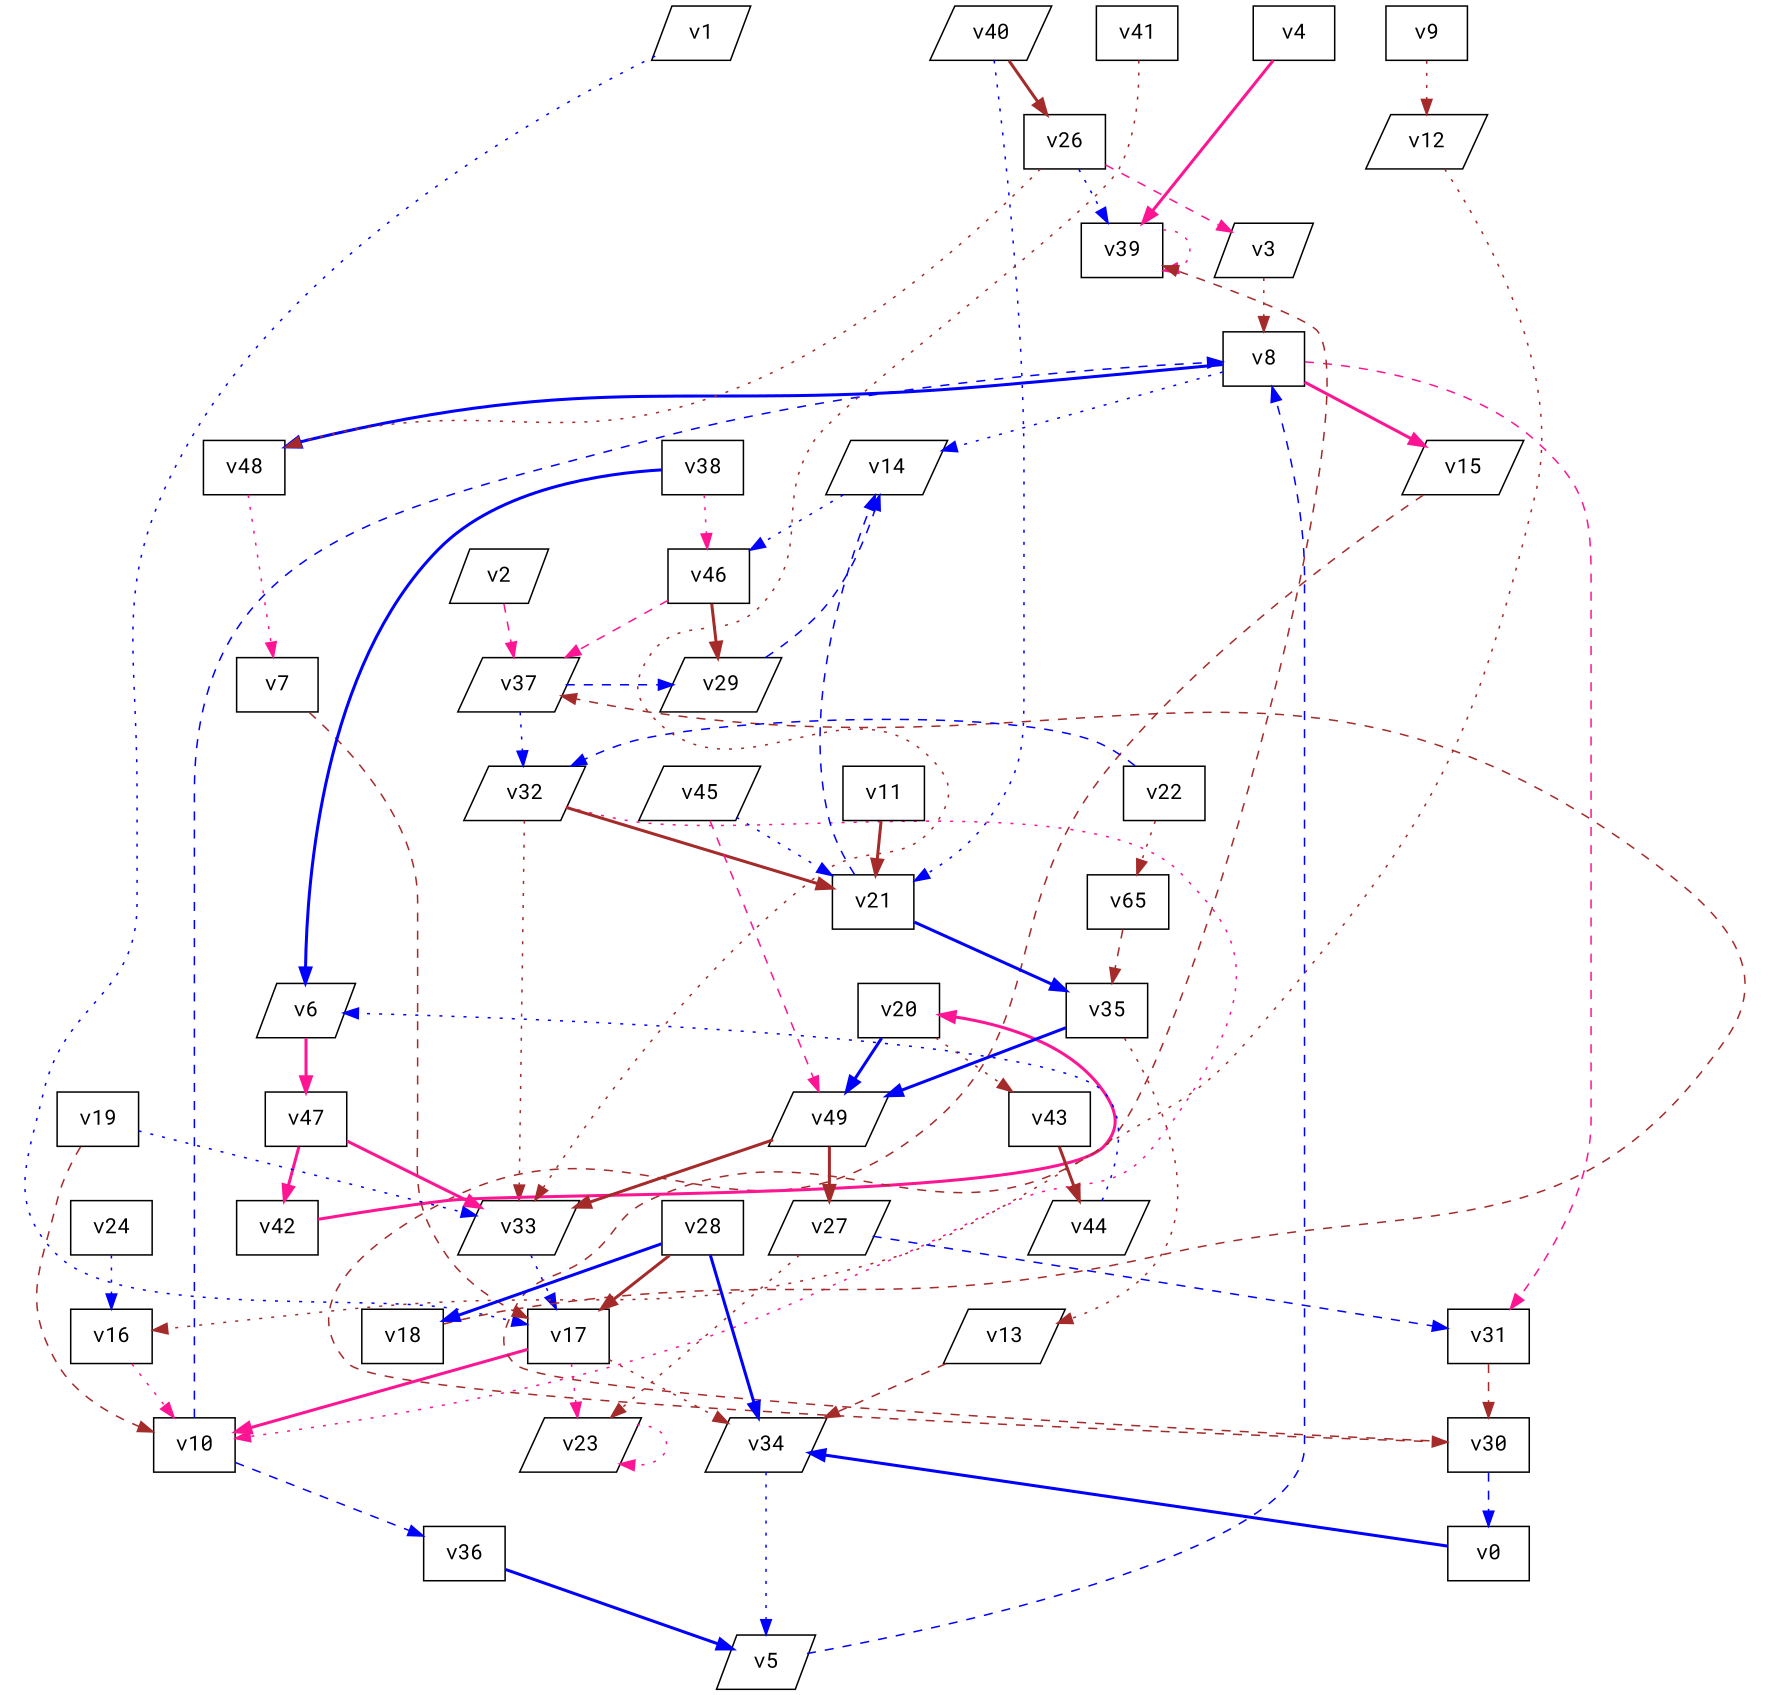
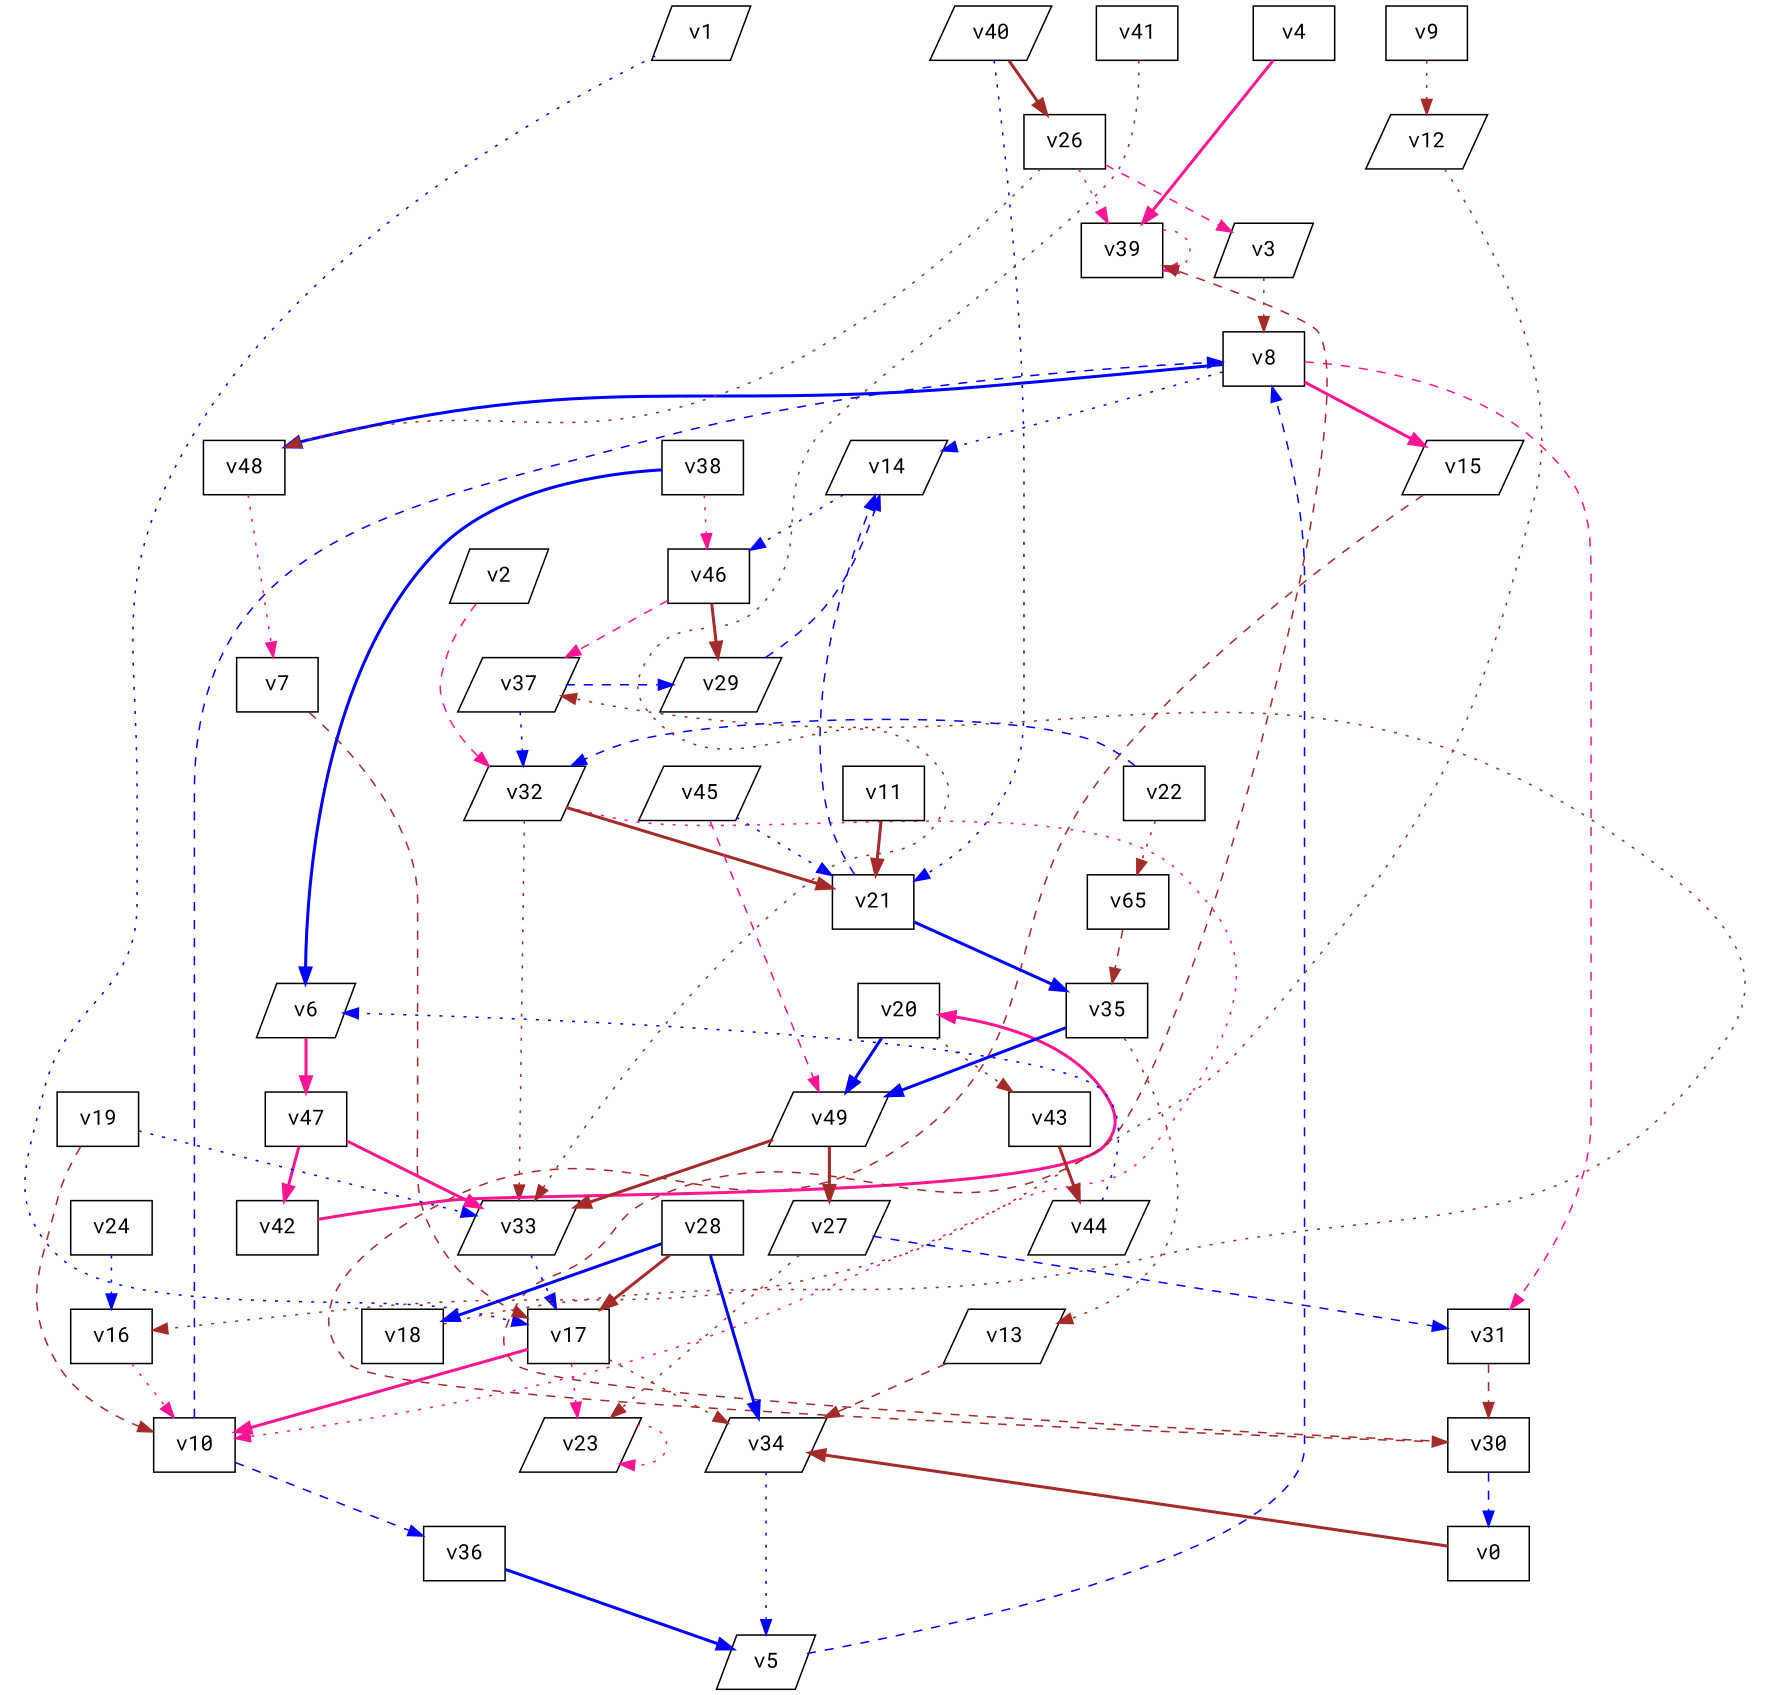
(1089, 189) -> (1089, 189)
(508, 623) -> (441, 681)
(1719, 1048) -> (1719, 1048)
(1136, 1501) -> (1136, 1501)
